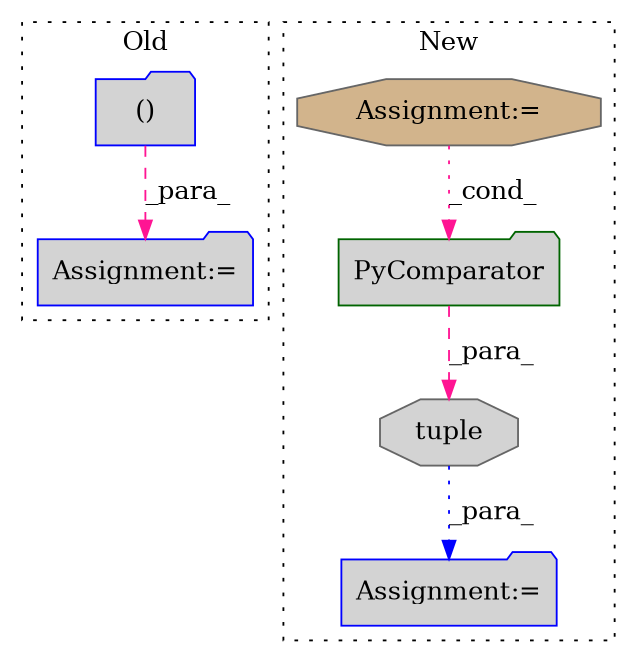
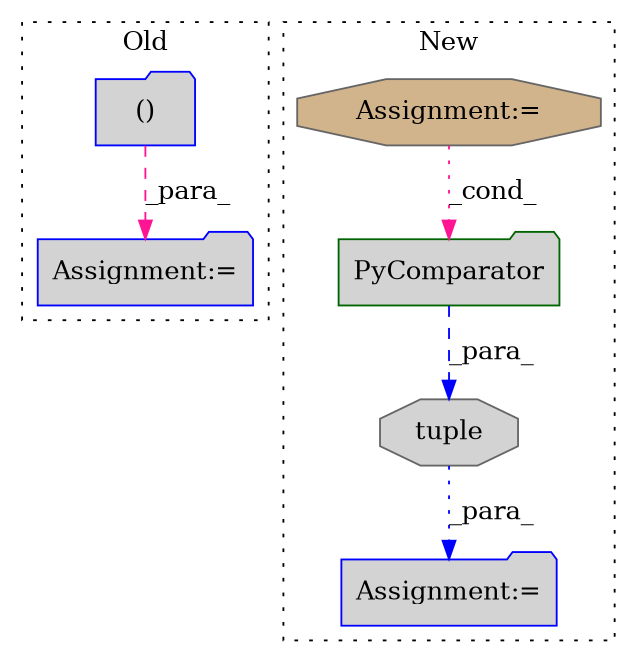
(449, 343) -> (449, 343)
